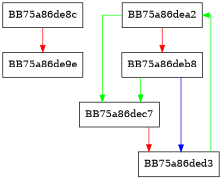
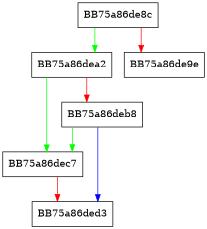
(211, 83) -> (95, 37)
